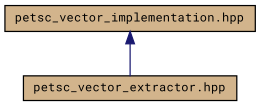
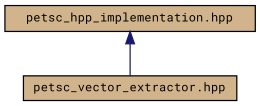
(130, 18) -> (130, 18)
